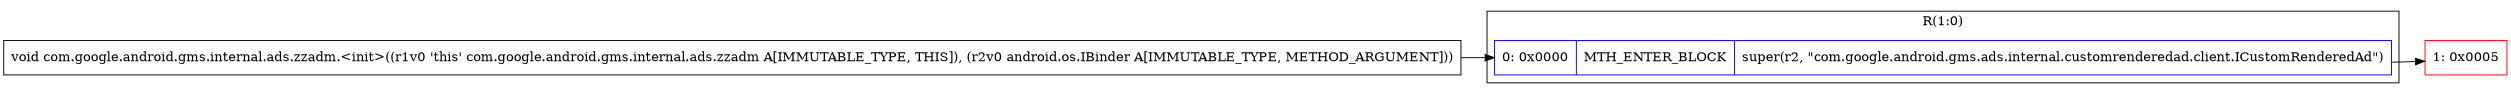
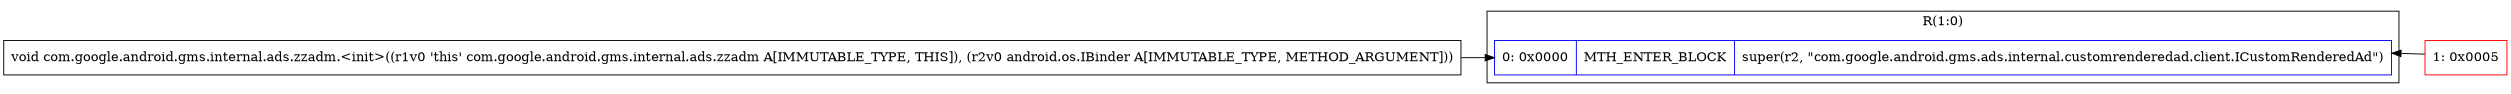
(2405, 62) -> (2413, 54)
